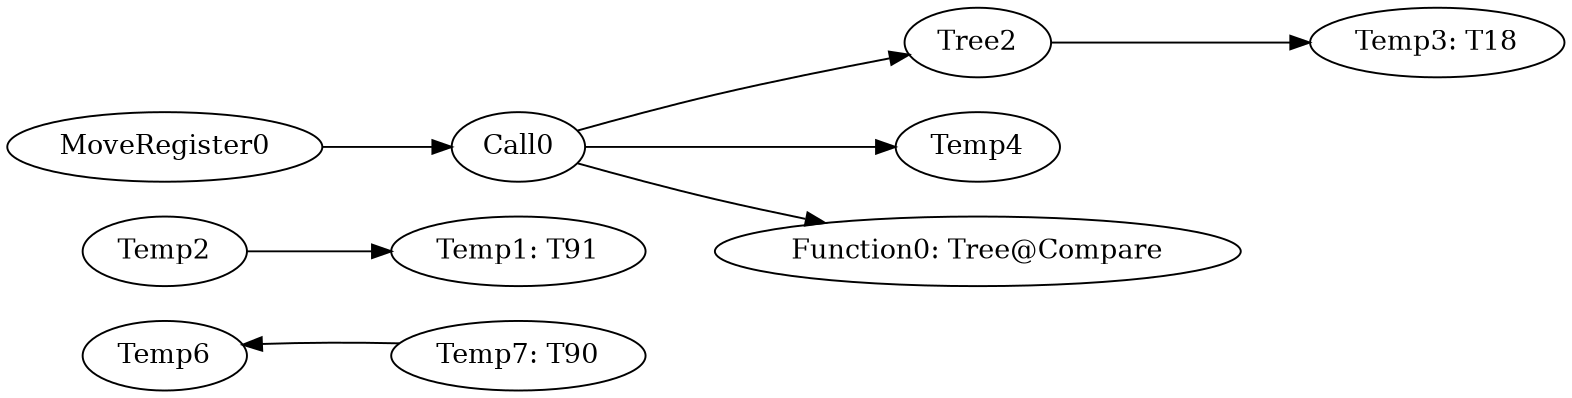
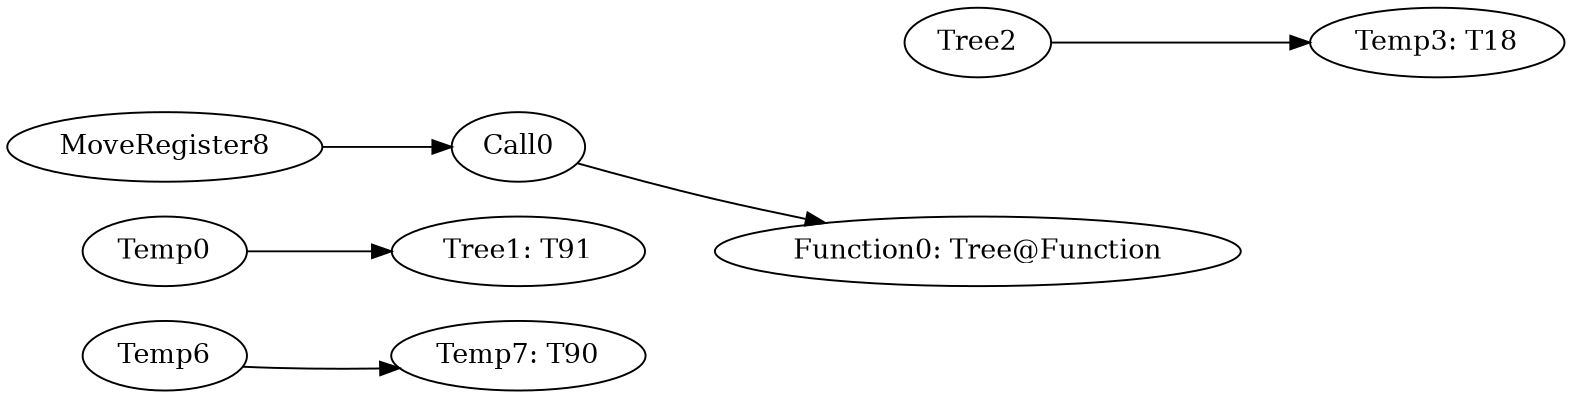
(733, 91) -> none
(165, 147) -> (165, 147)
(978, 147) -> none
(165, 251) -> (165, 251)
(518, 251) -> (518, 251)
(978, 251) -> (978, 251)
(331, 343) -> (311, 369)
